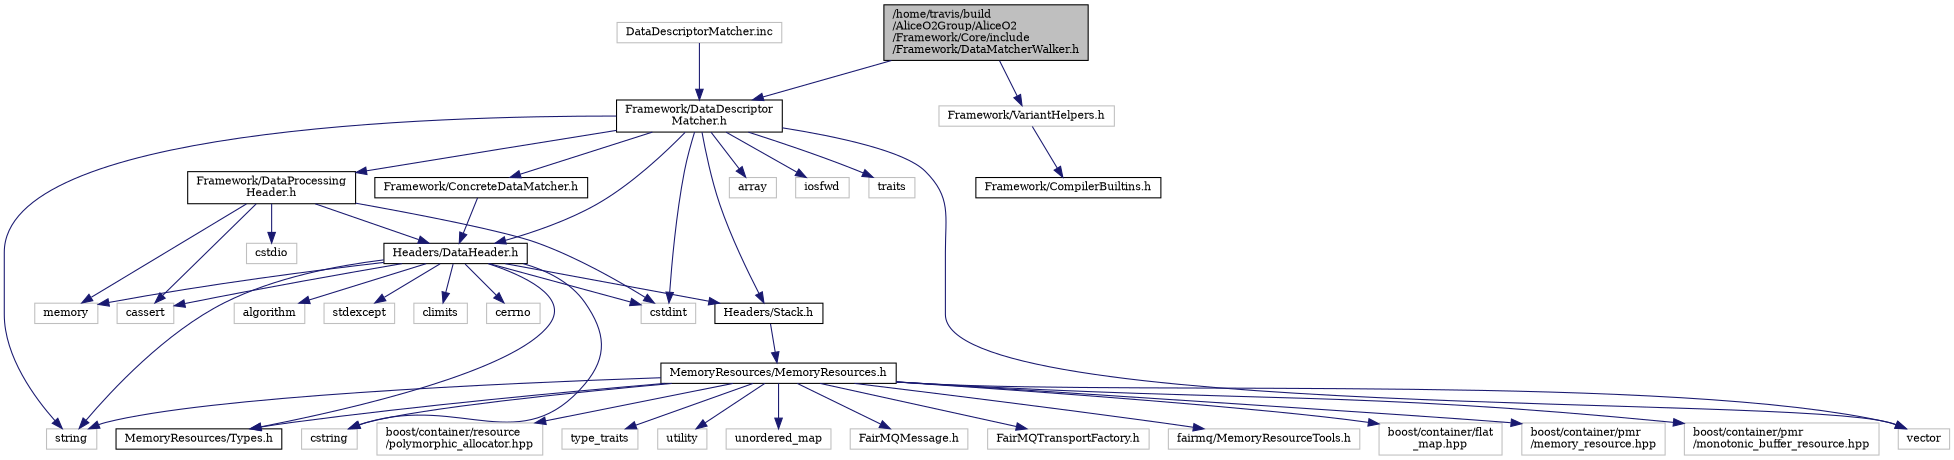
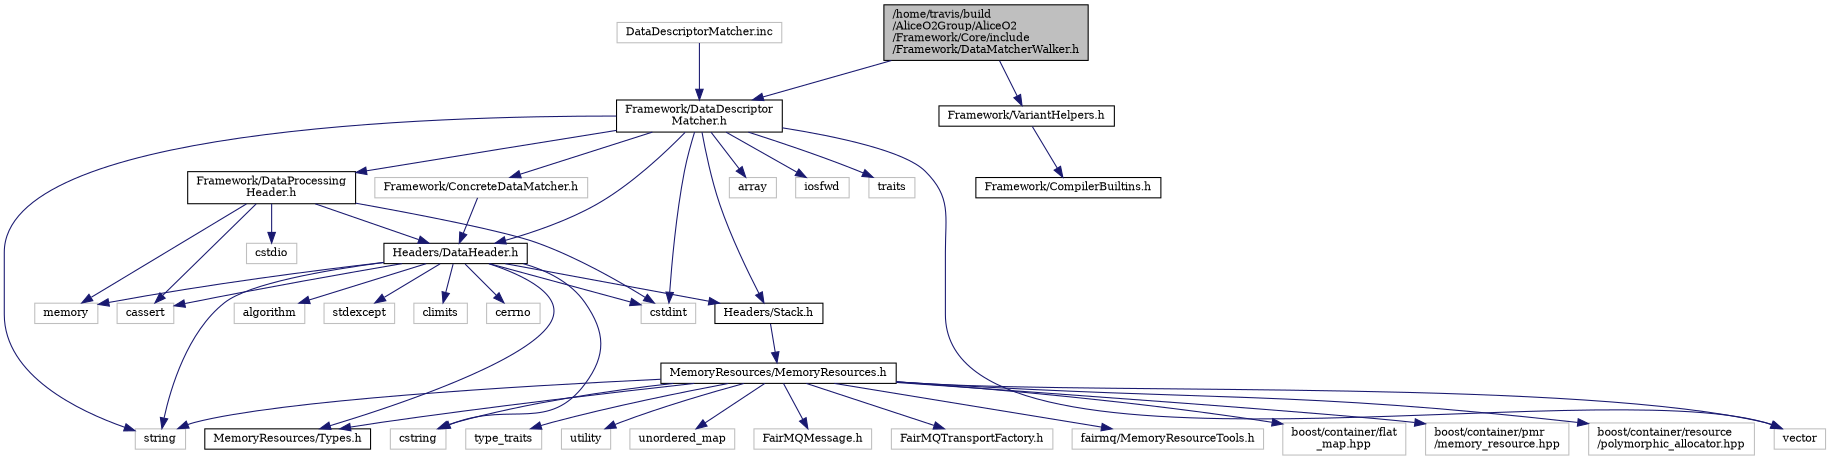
(1027, 116) -> (1027, 116)
(481, 188) -> (481, 188)
(1782, 439) -> none
